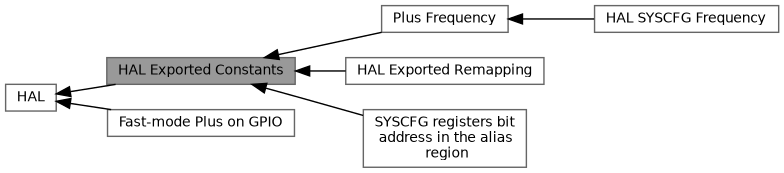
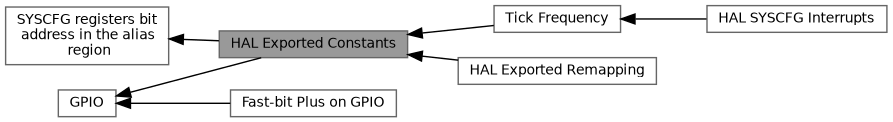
(445, 19) -> (557, 19)
(687, 19) -> (797, 19)
(31, 98) -> (87, 103)
(315, 102) -> (201, 40)
(201, 123) -> (313, 103)
